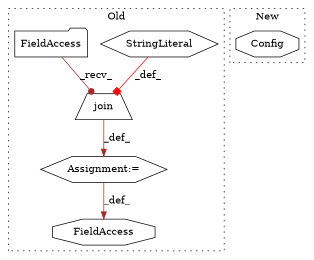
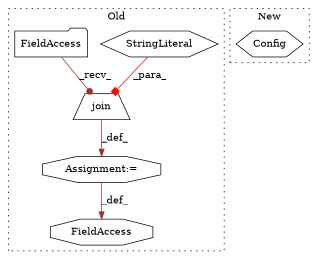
(267, 44) -> (270, 44)
(148, 75) -> (150, 75)
(104, 169) -> (102, 169)
